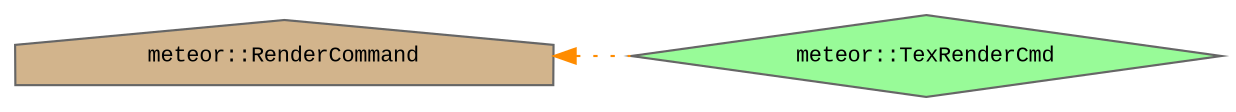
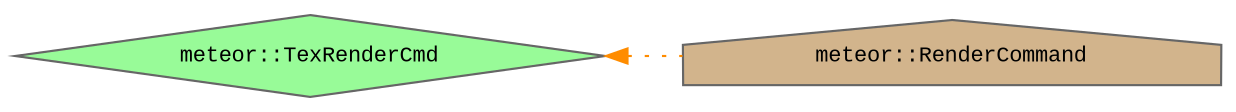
(603, 56) -> (655, 56)
